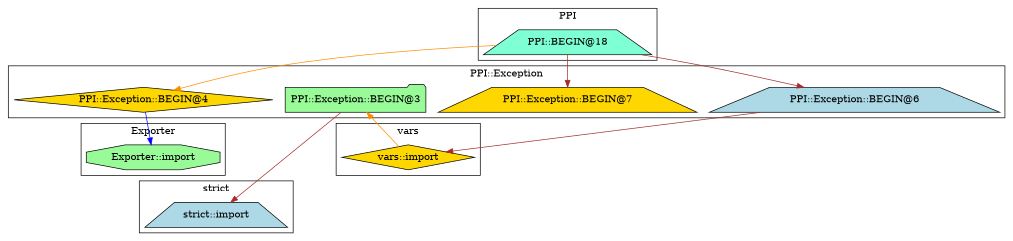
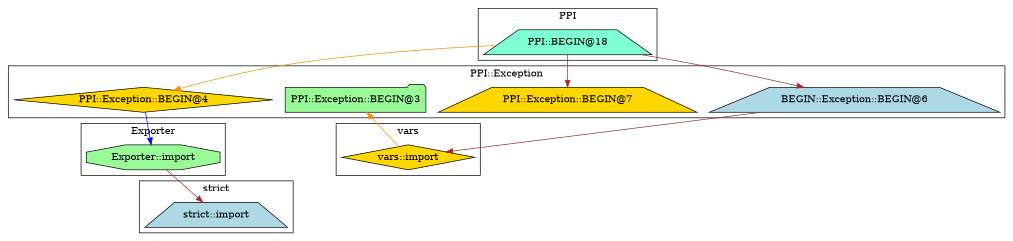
(855, 100) -> (855, 100)
(289, 155) -> (184, 185)
